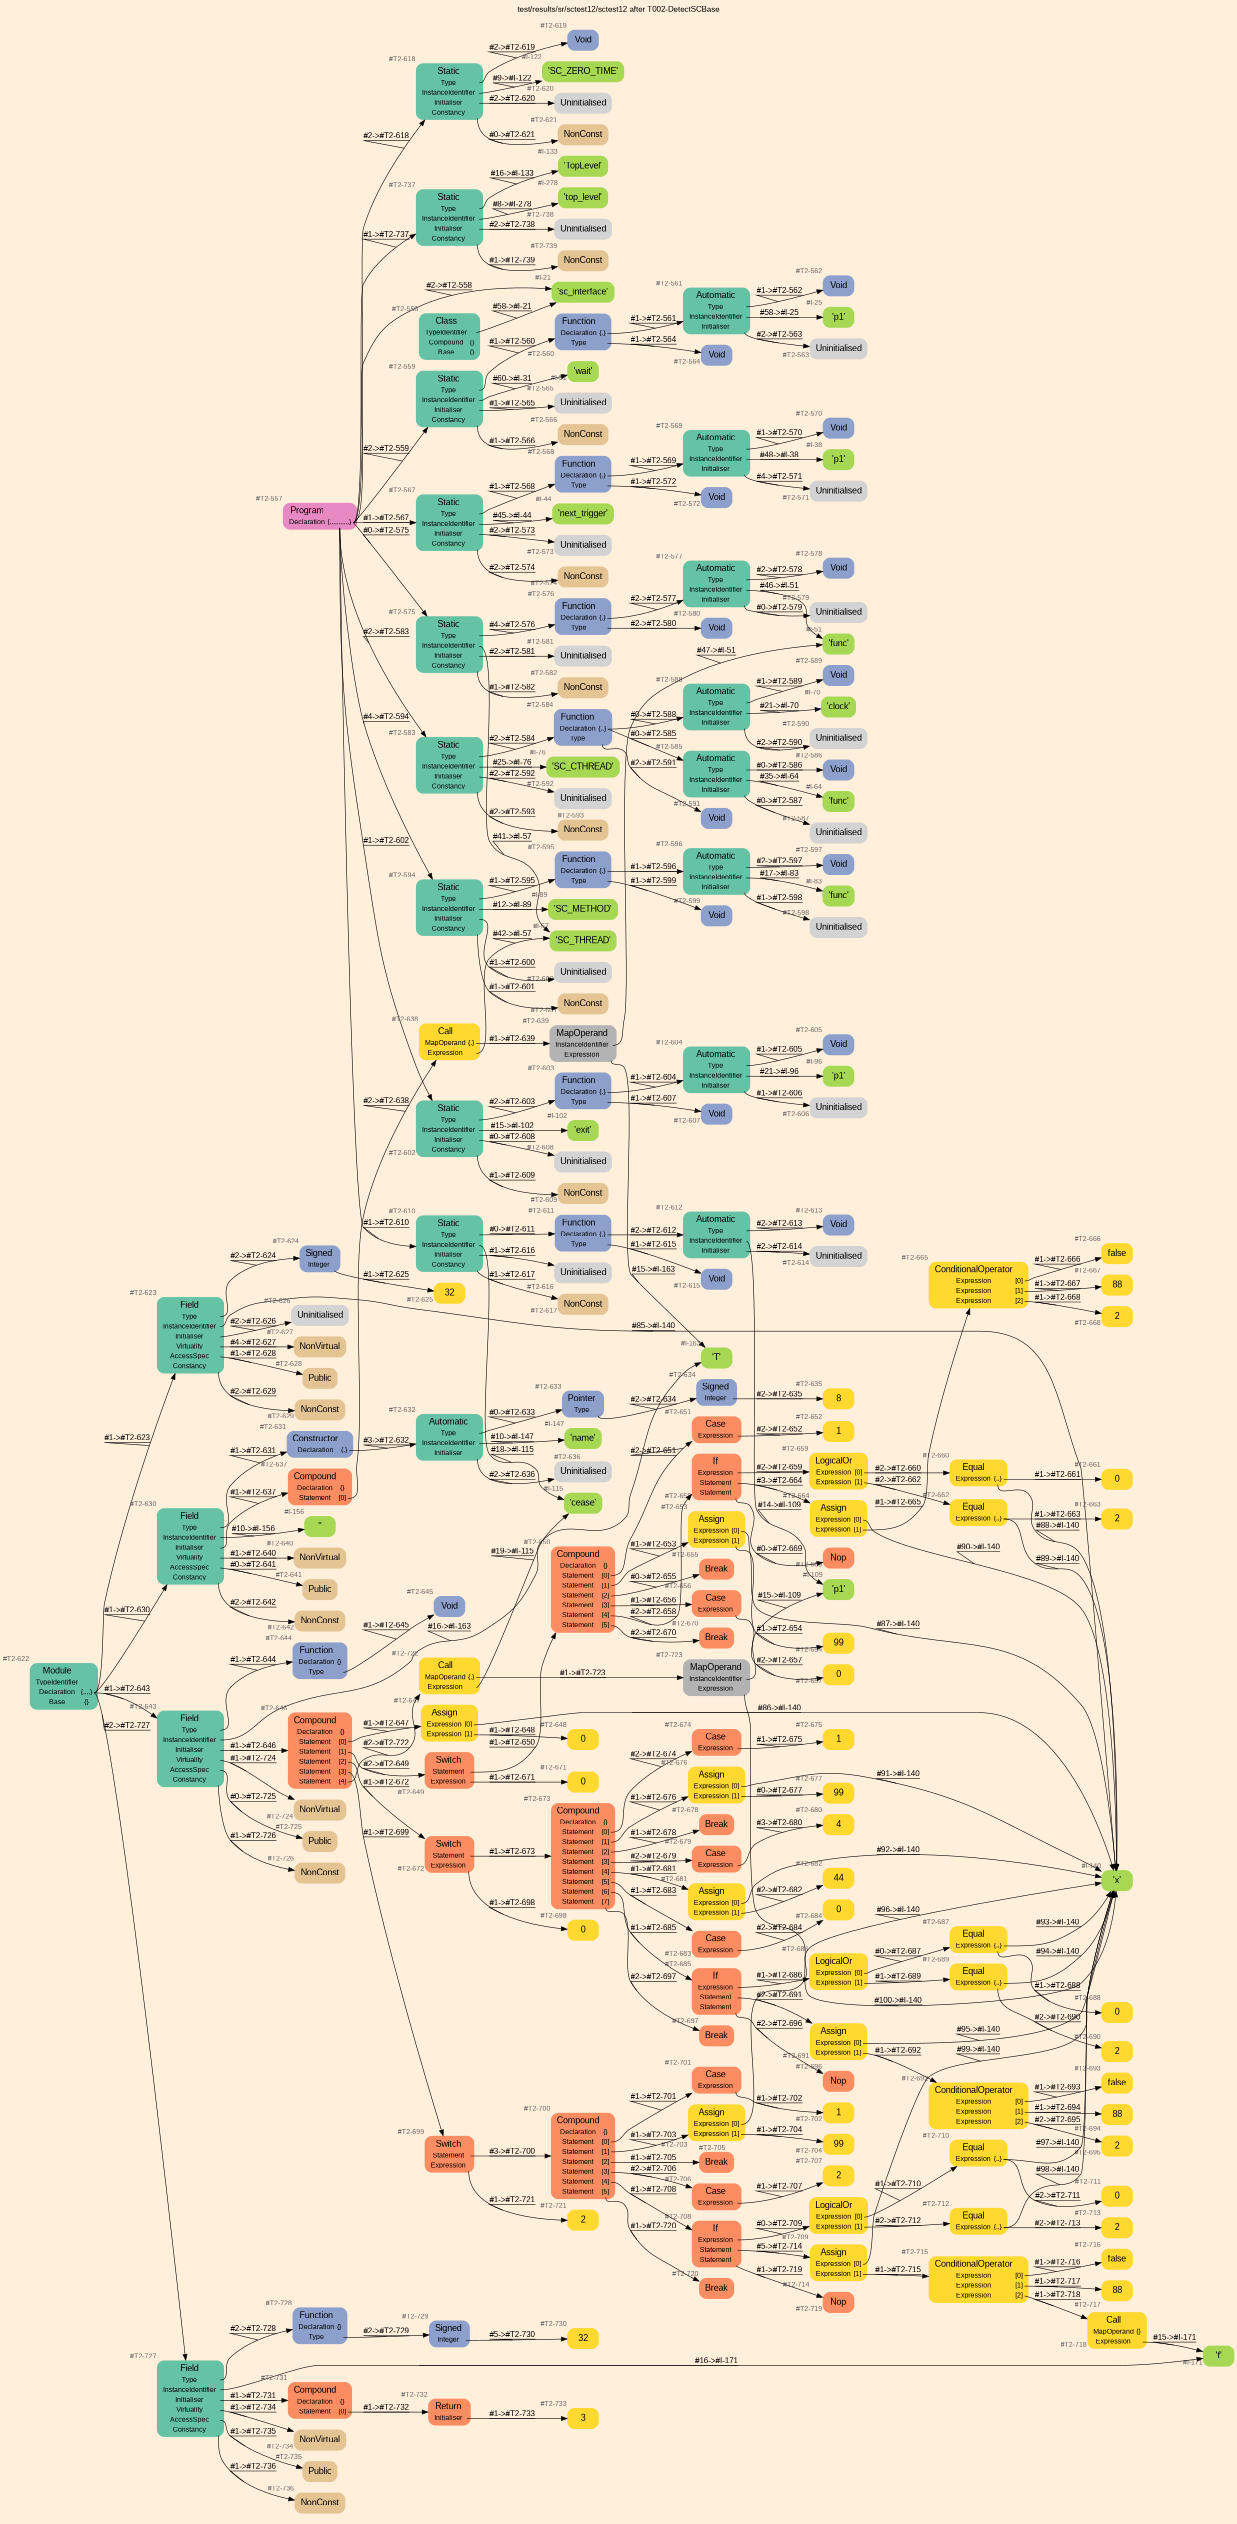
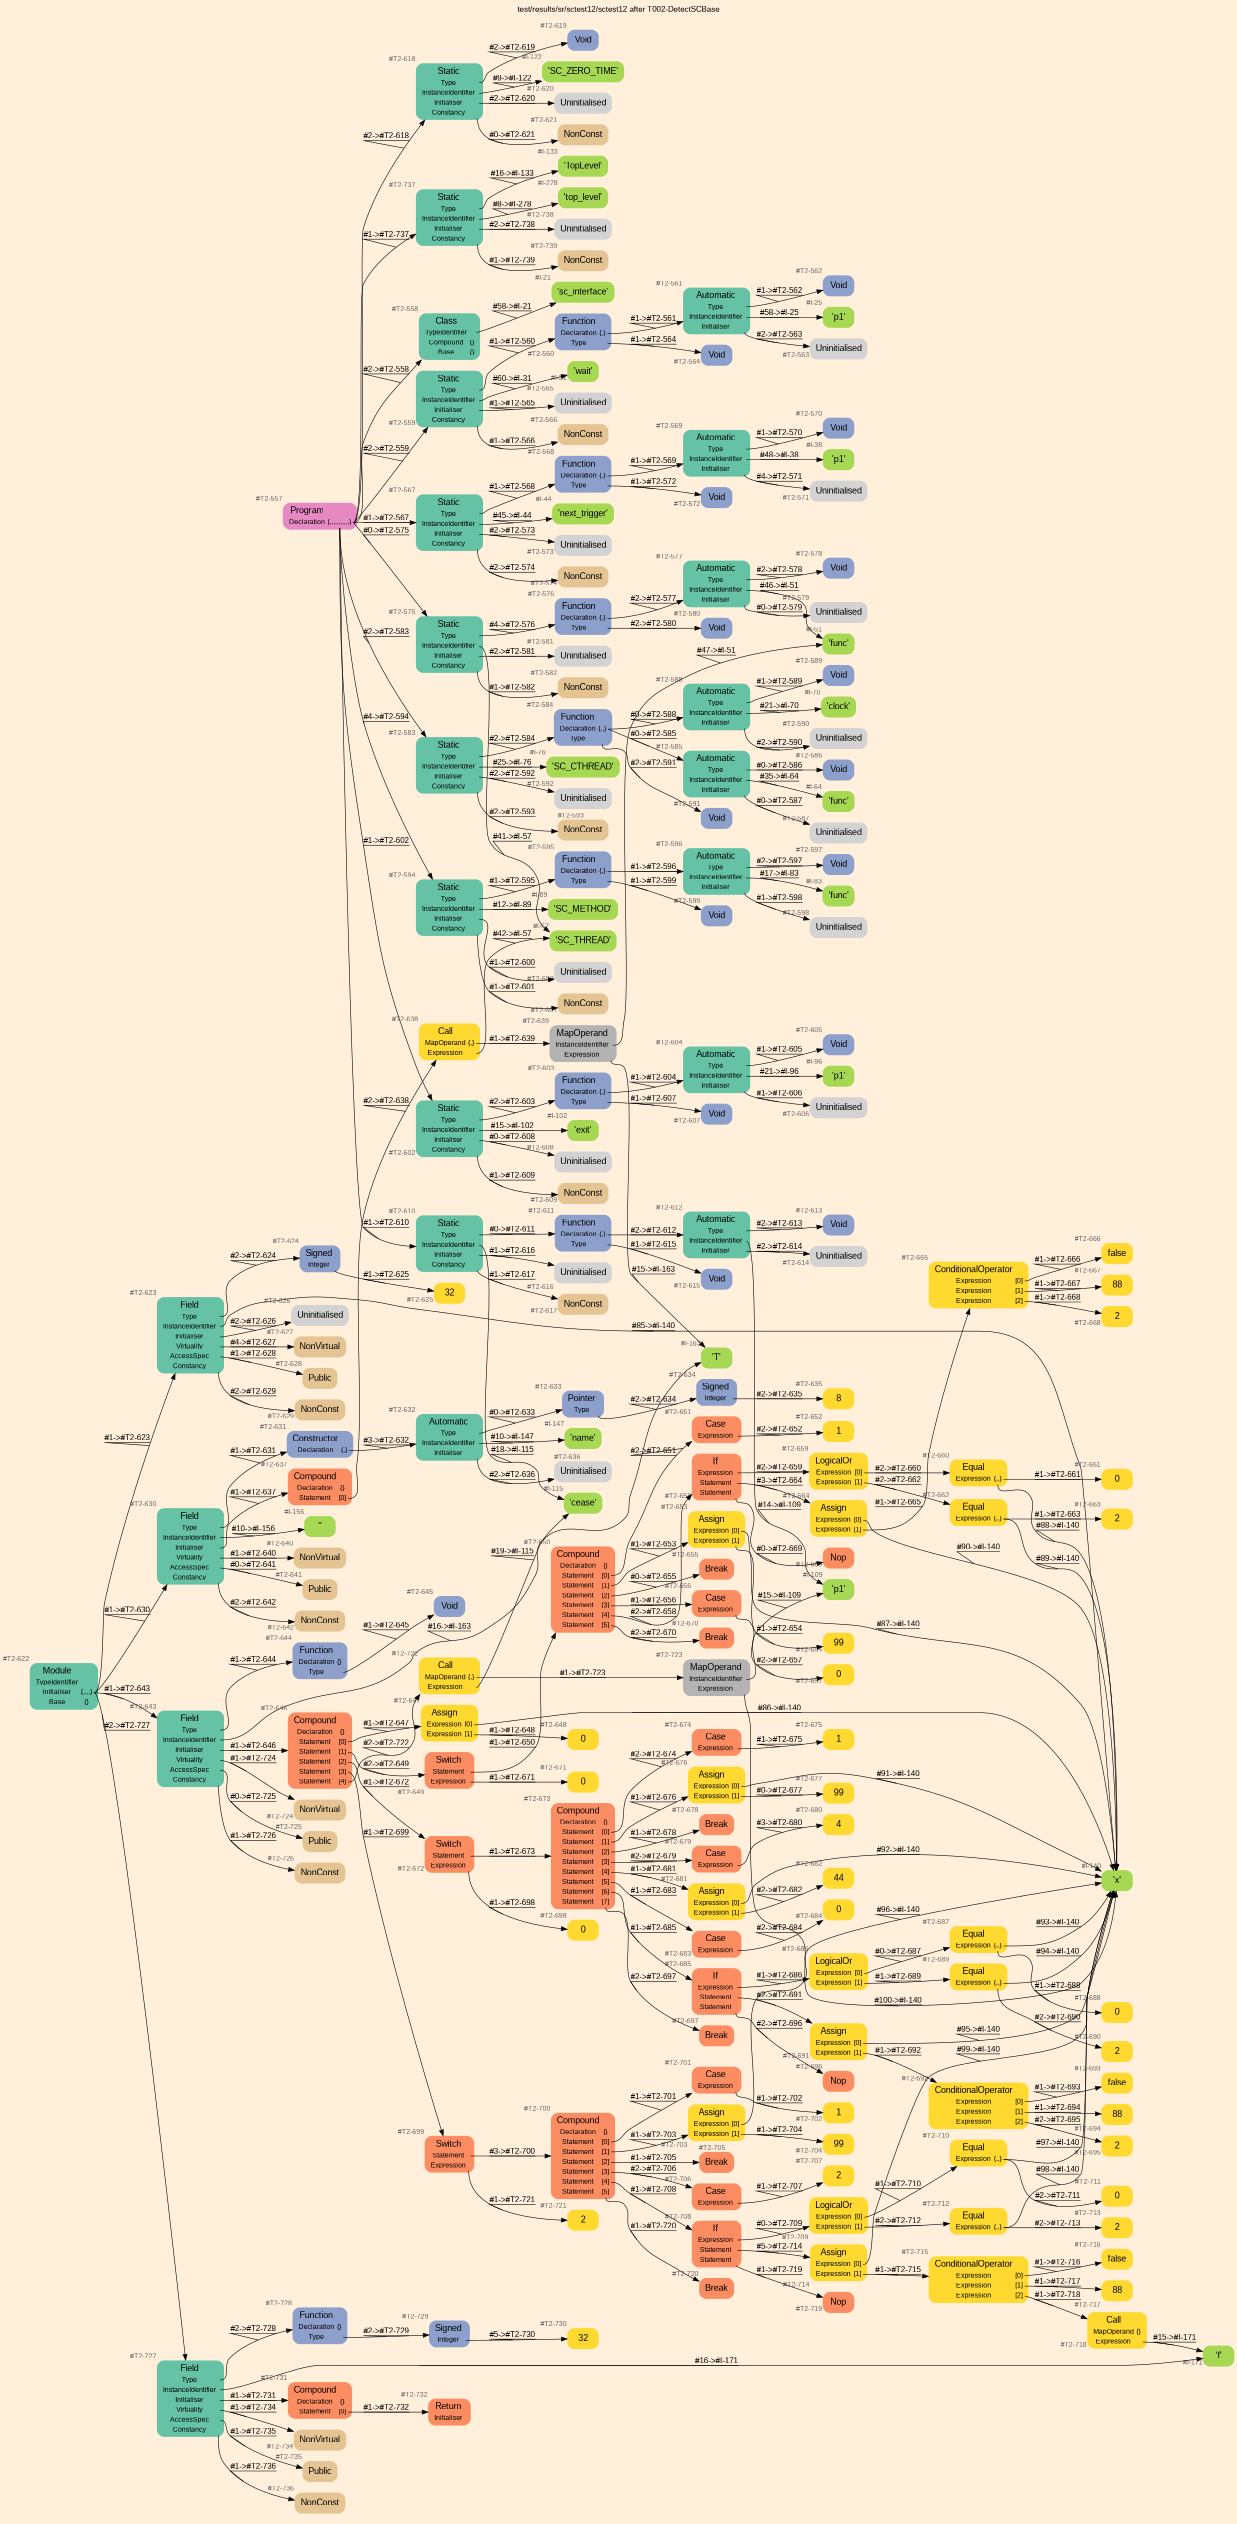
(374, 341) -> (367, 433)
(57, 1692) -> (57, 1692)
(583, 2418) -> none
